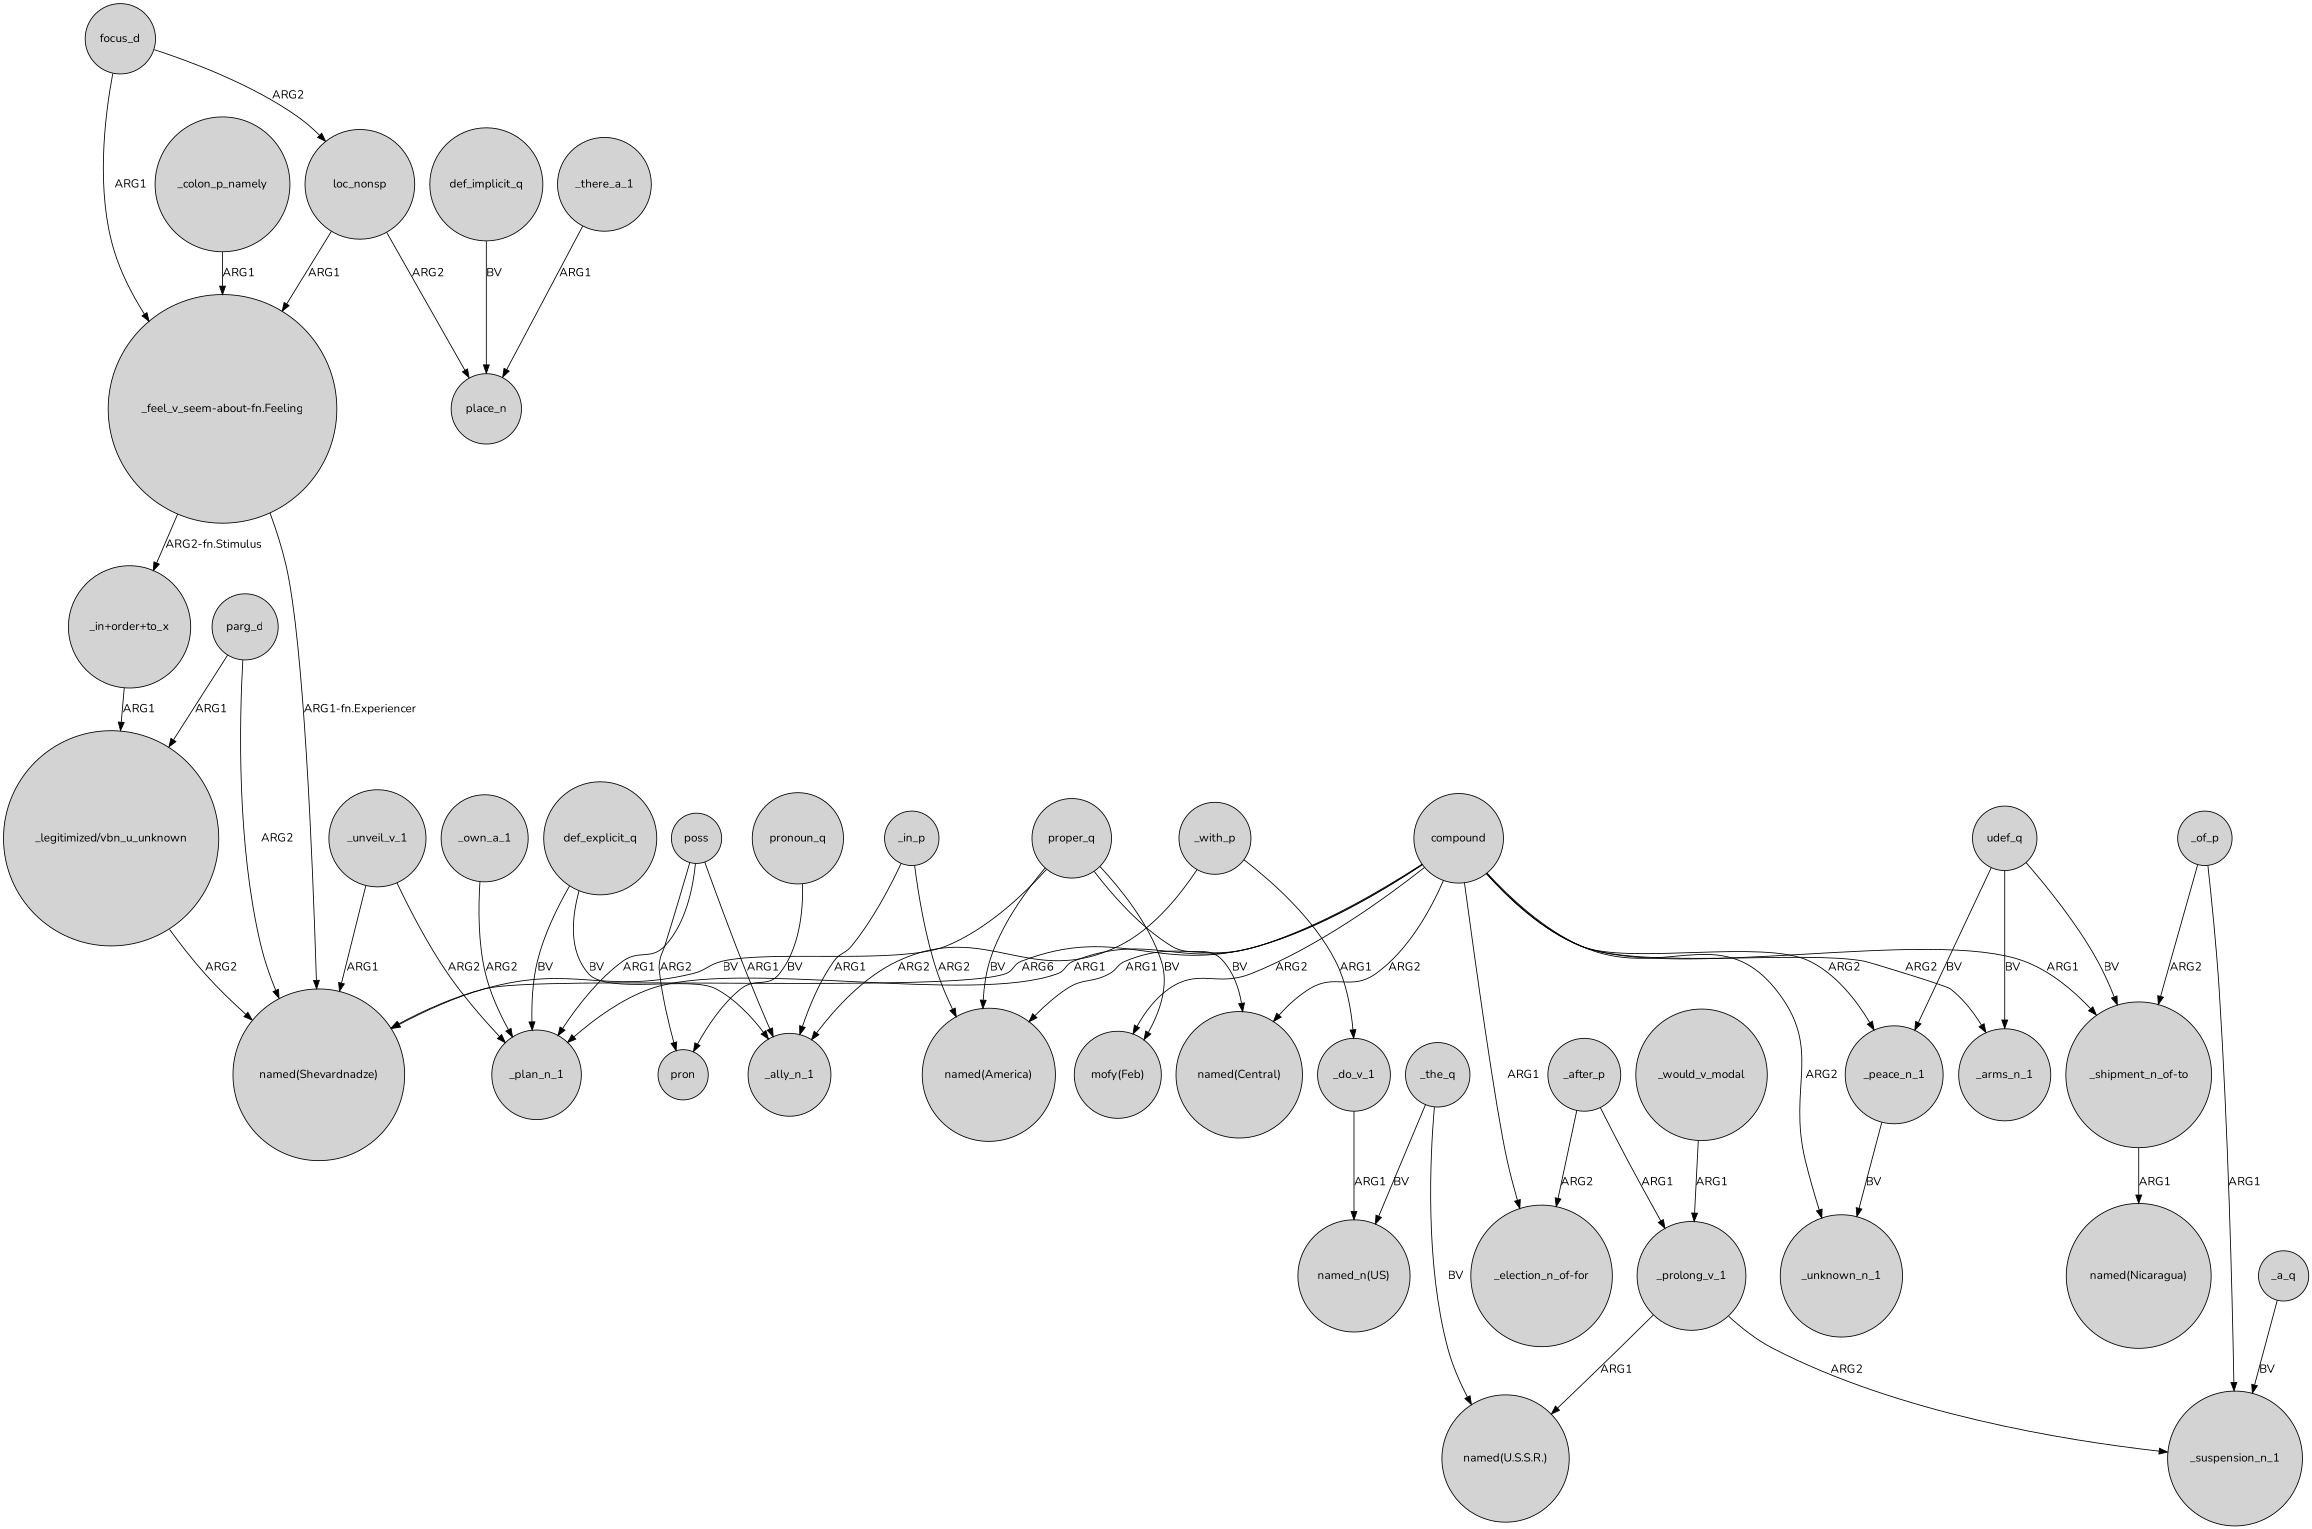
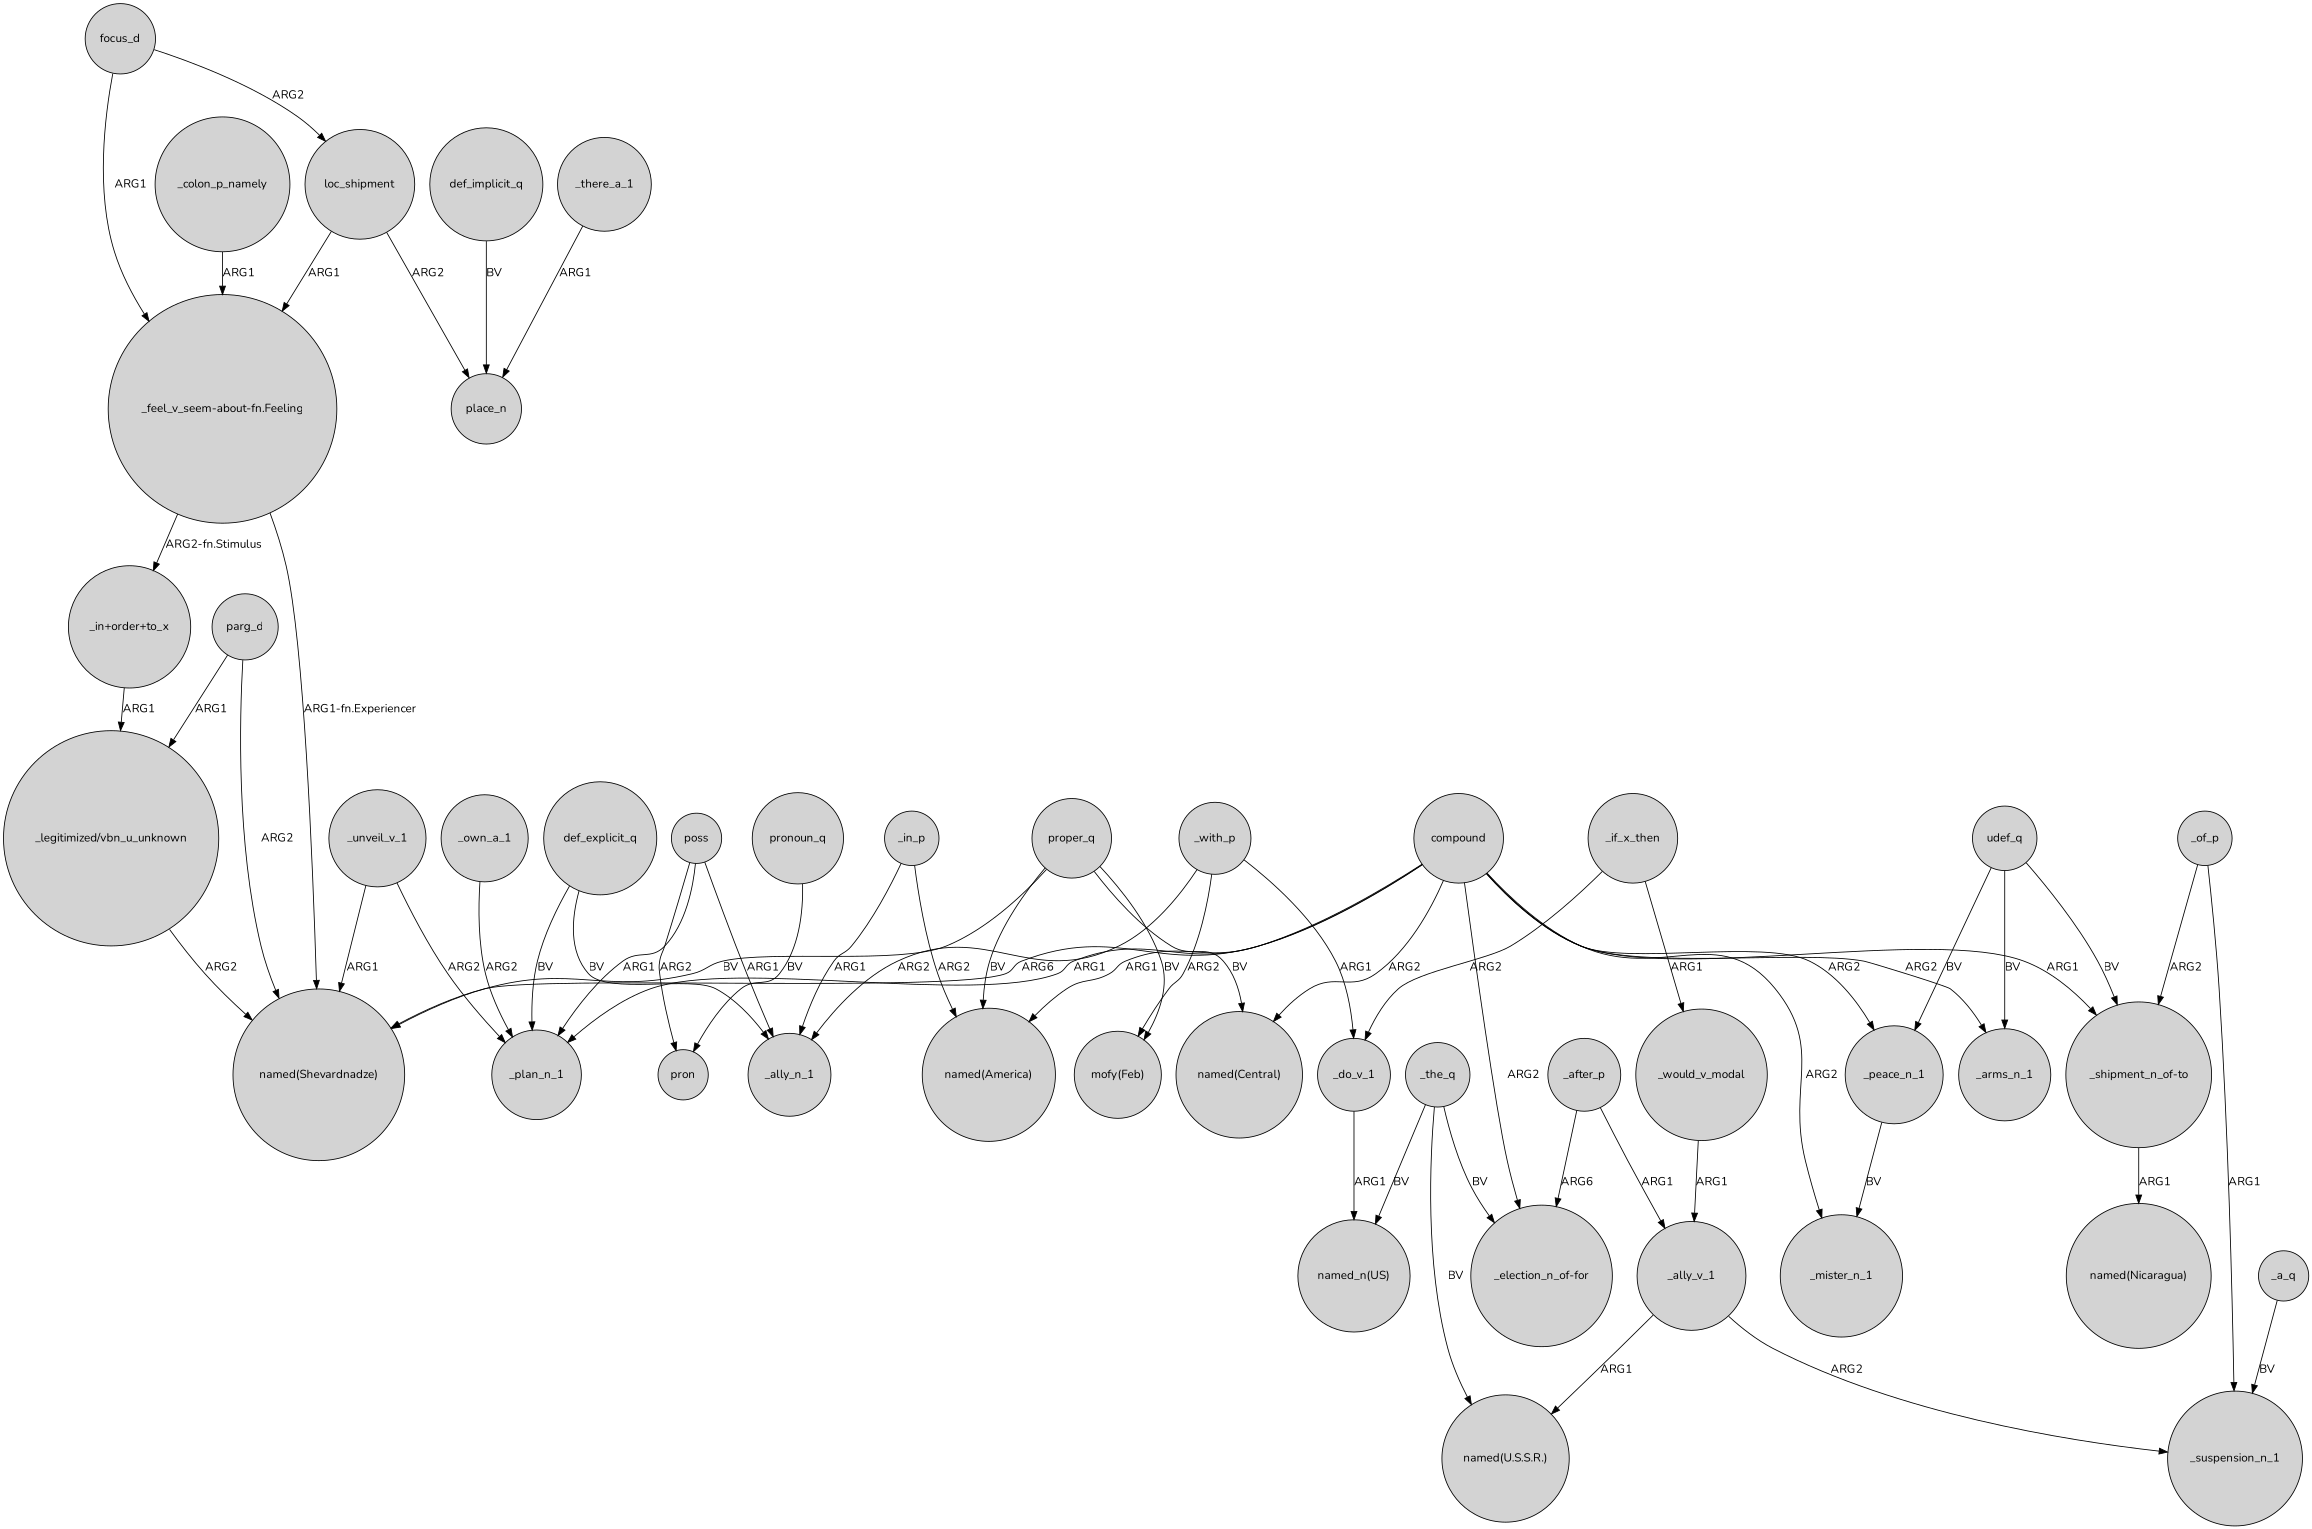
(360, 184) -> (360, 184)
none -> (1633, 838)
(1283, 959) -> (1189, 962)
(1524, 1075) -> (1524, 1075)
none -> (1461, 1164)
(1577, 1182) -> (1577, 1182)
(1691, 1276) -> (1691, 1276)
(1841, 1276) -> (1841, 1276)
